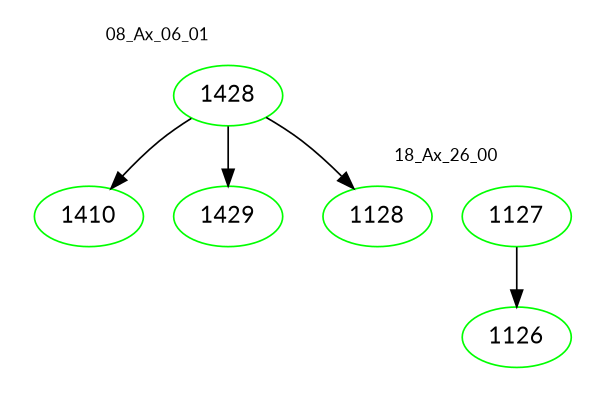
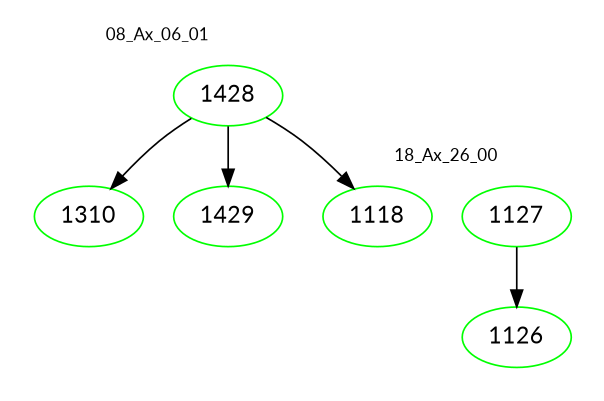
(89, 216) -> (89, 216)
(378, 216) -> (378, 216)
